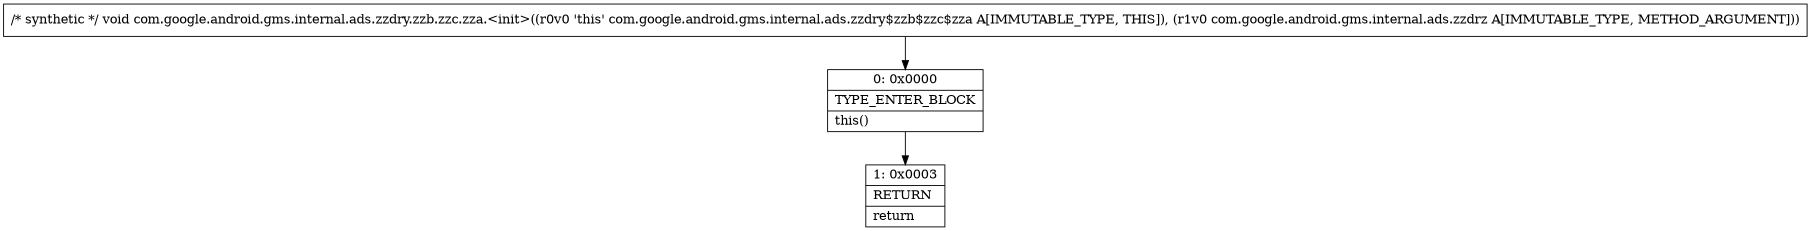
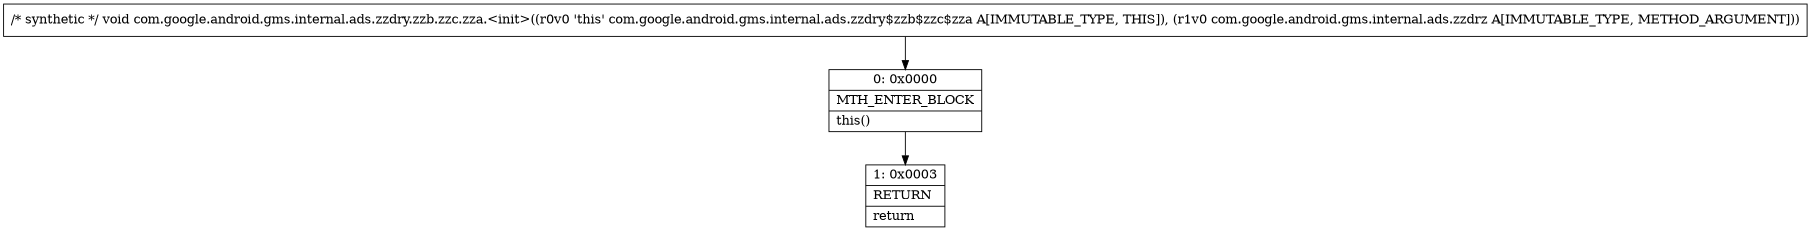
(905, 100) -> (905, 100)
